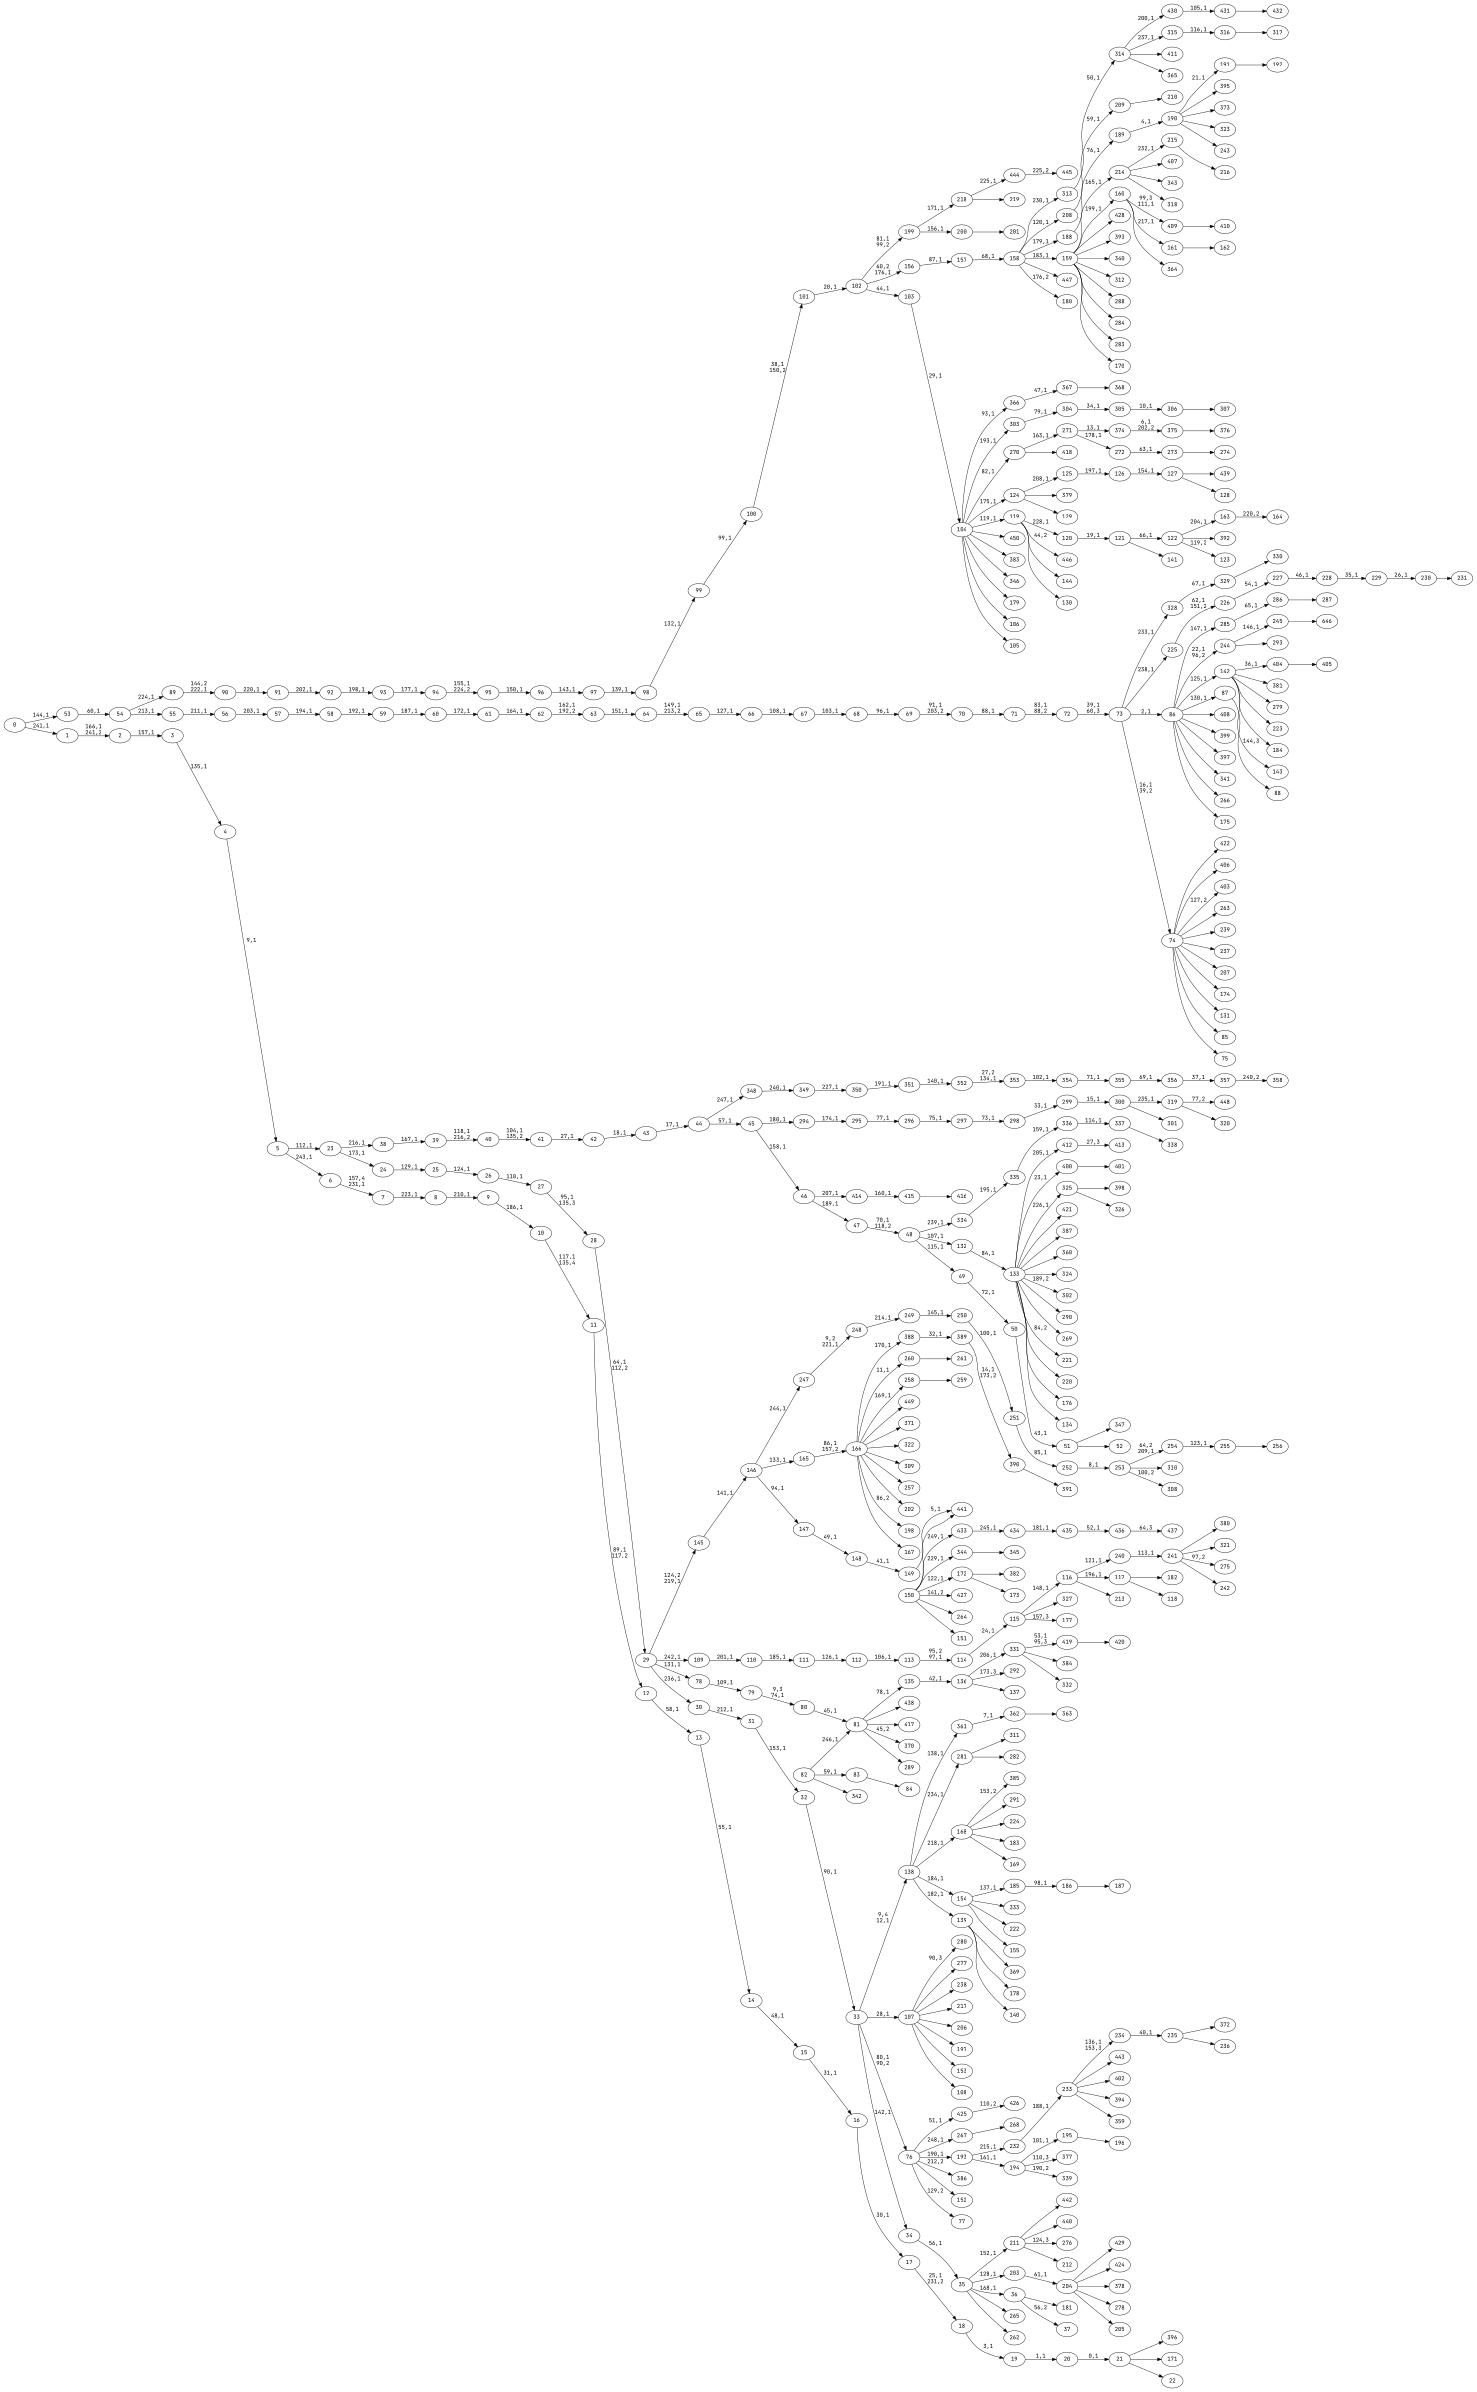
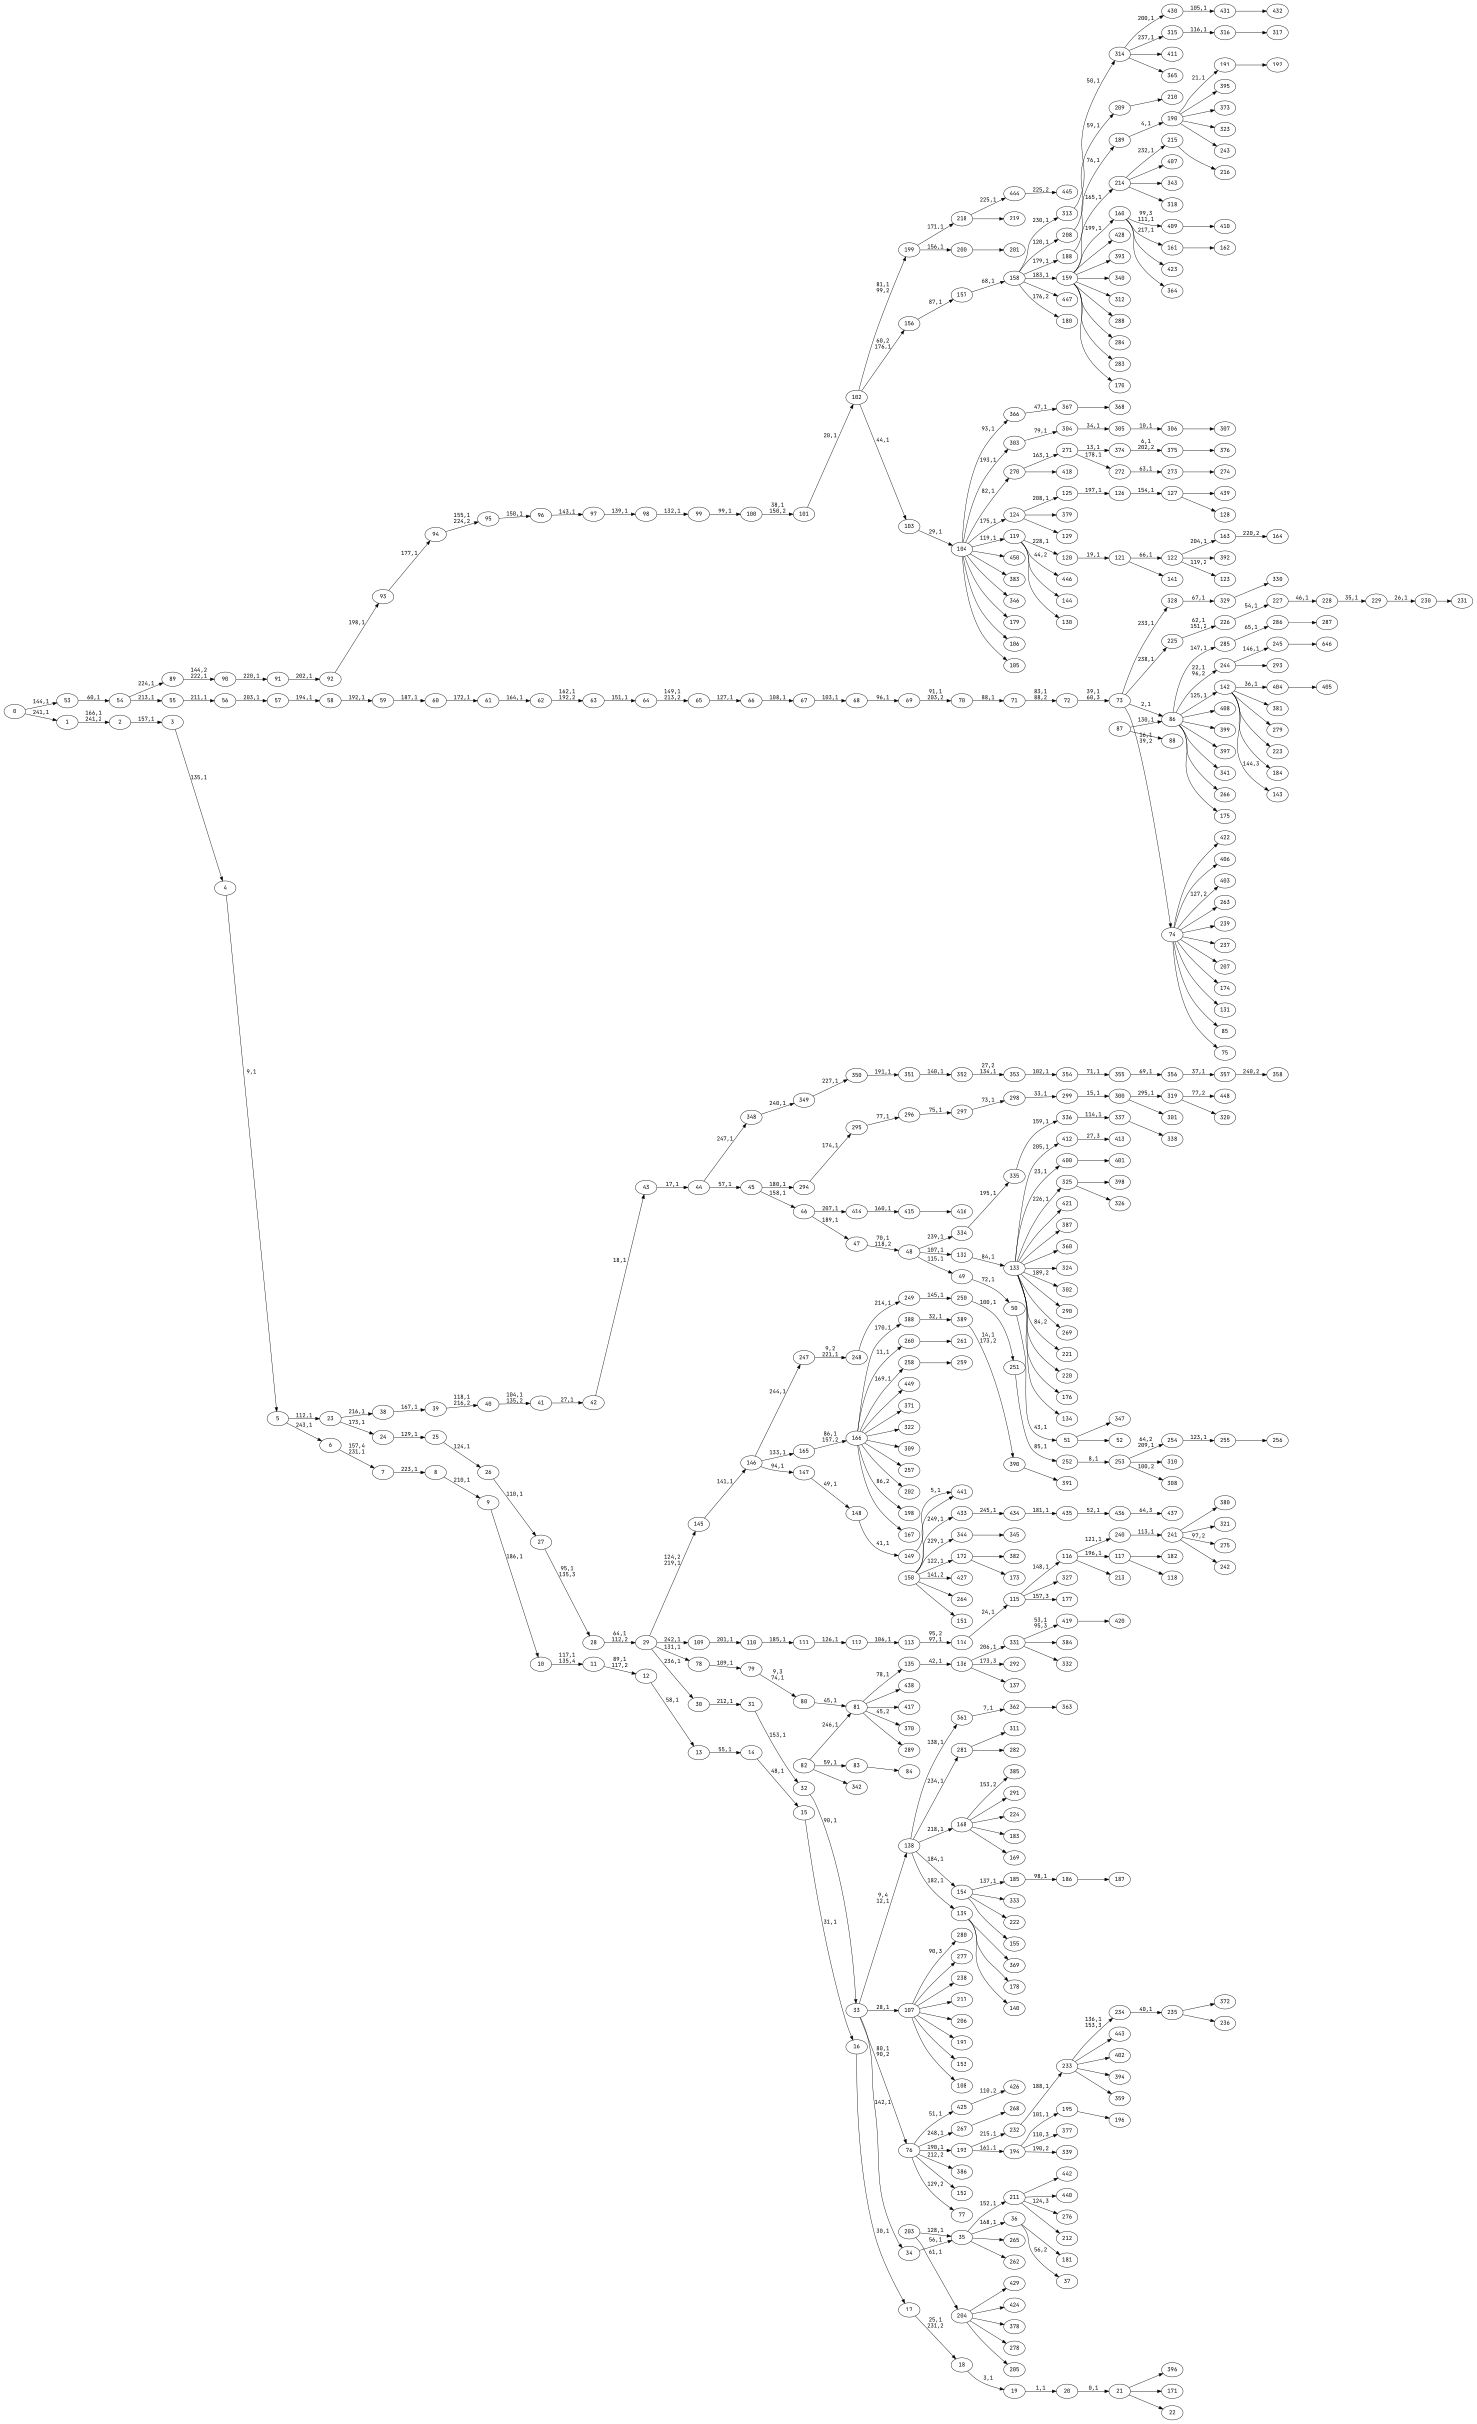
none -> (1172, 269)
(1197, 705) -> (1144, 725)
(1146, 1099) -> (1146, 1093)
(986, 2280) -> (933, 2234)
